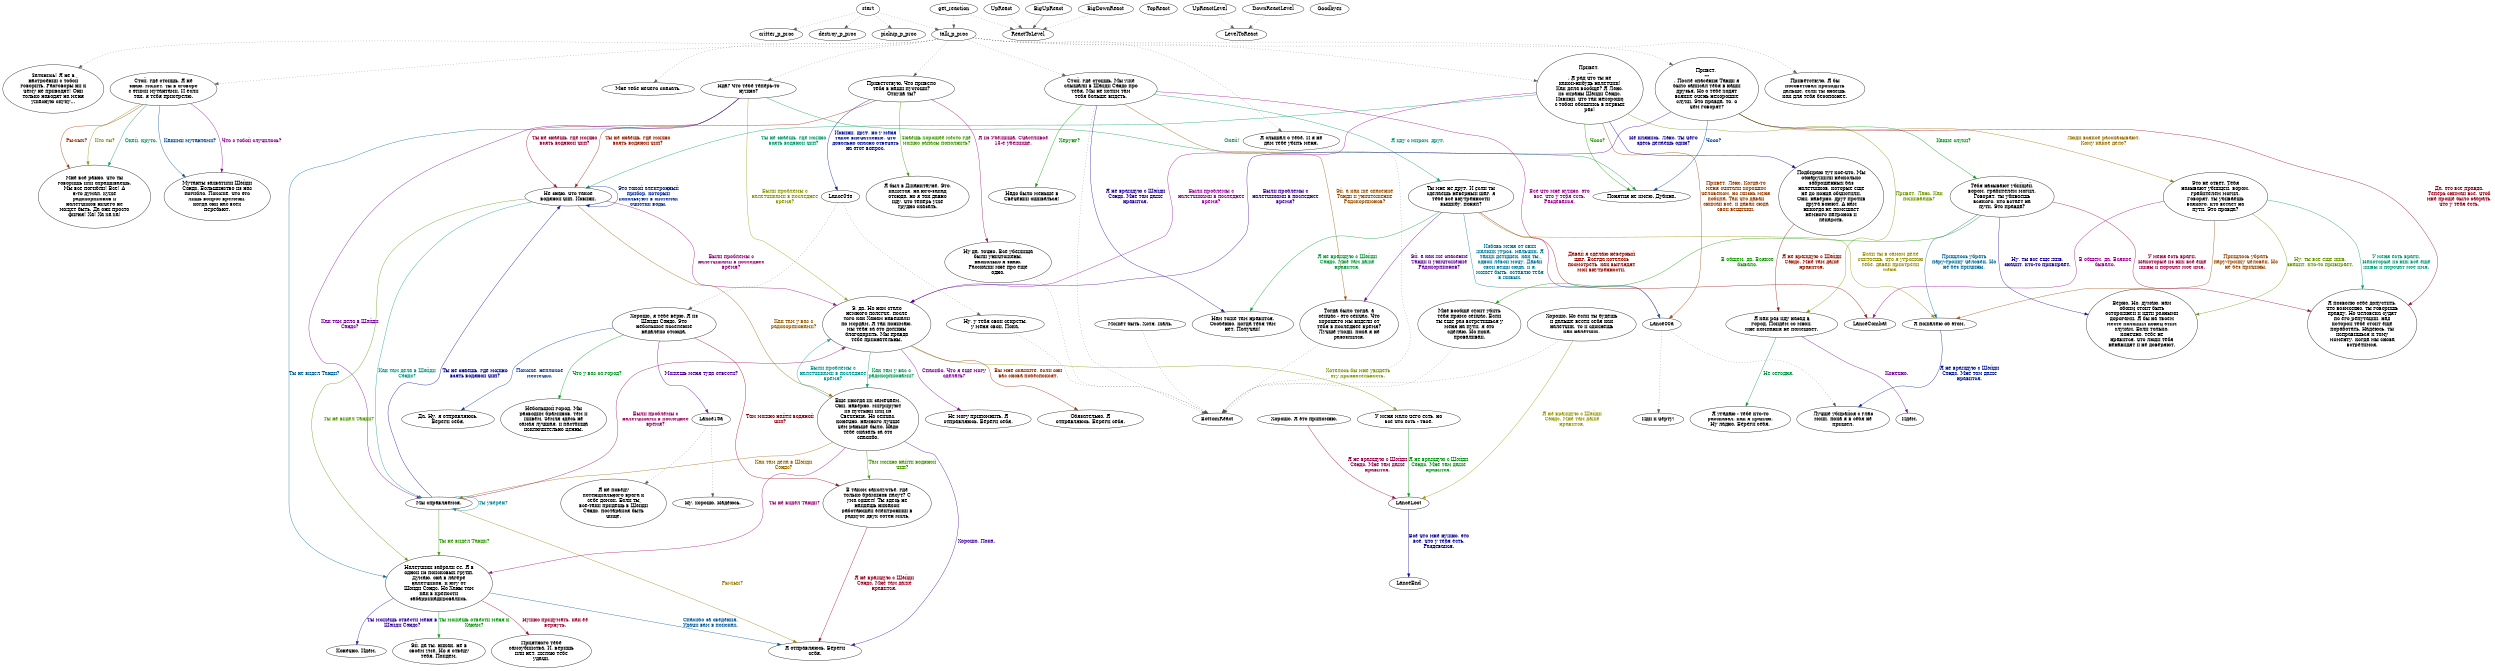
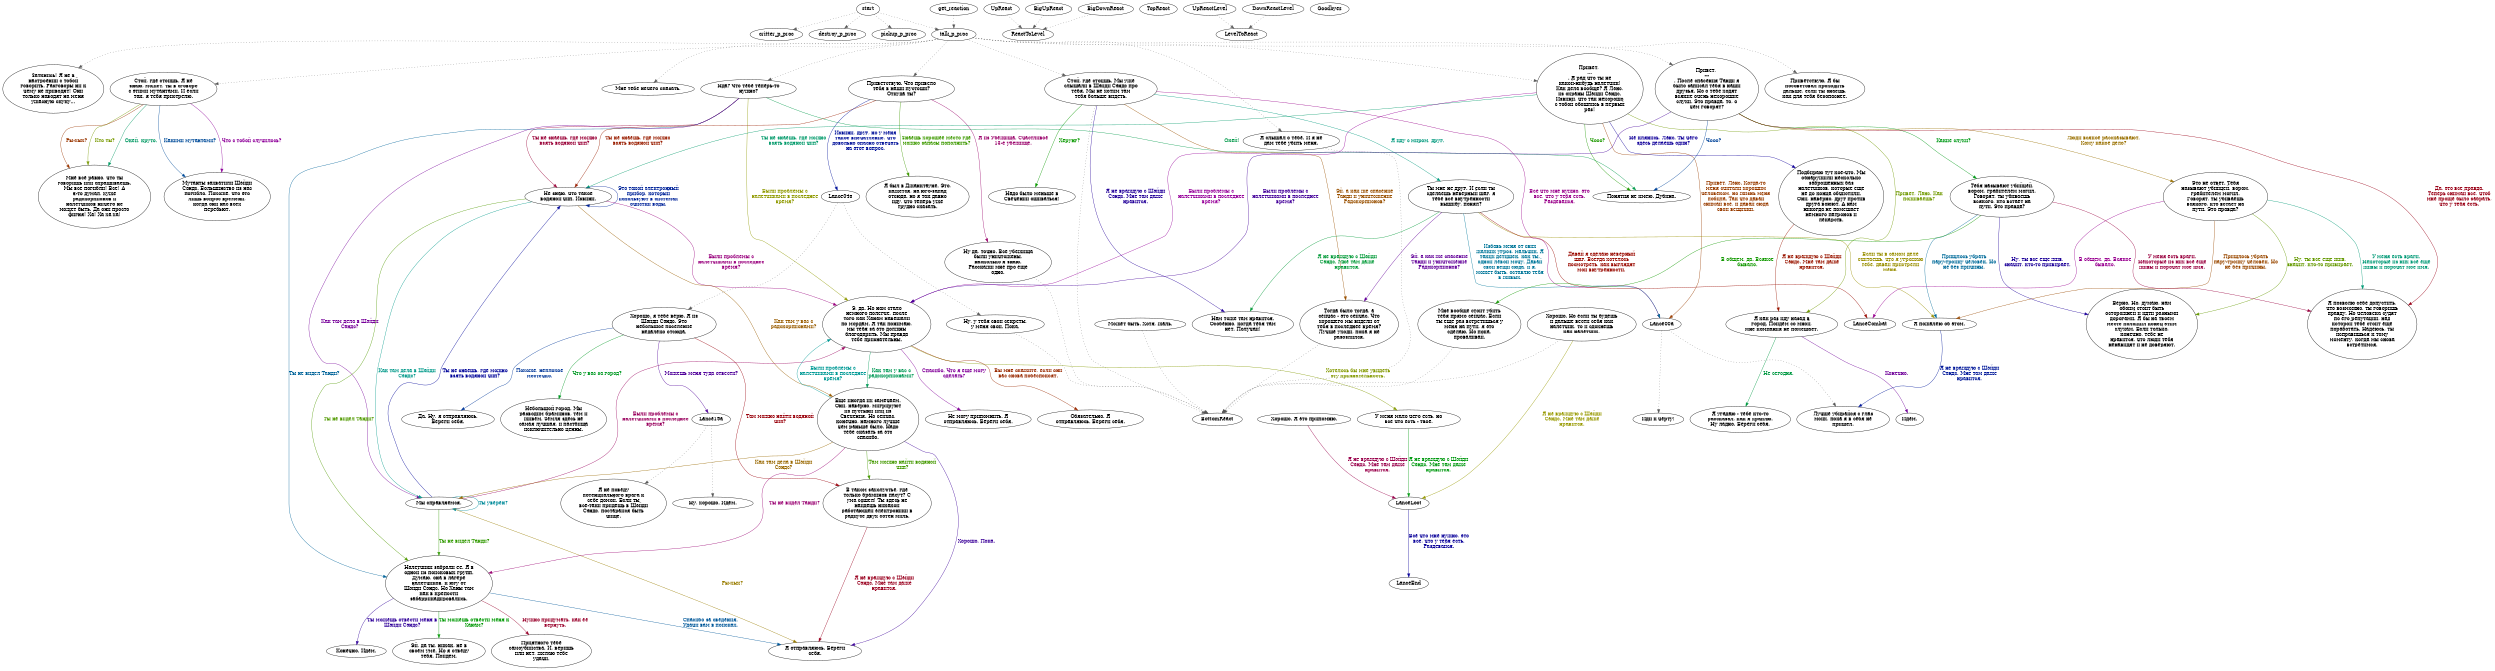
(1039, 20) -> (1039, 20)
(989, 21) -> none
(713, 503) -> (713, 503)
